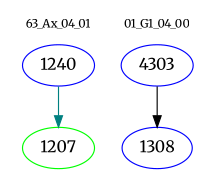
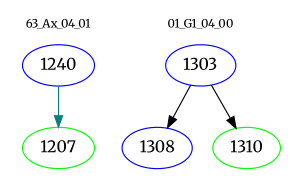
(157, 65) -> (201, 65)
none -> (247, 148)
